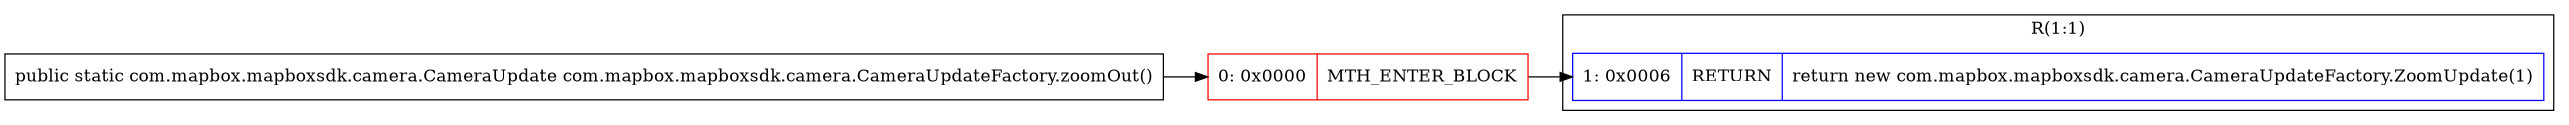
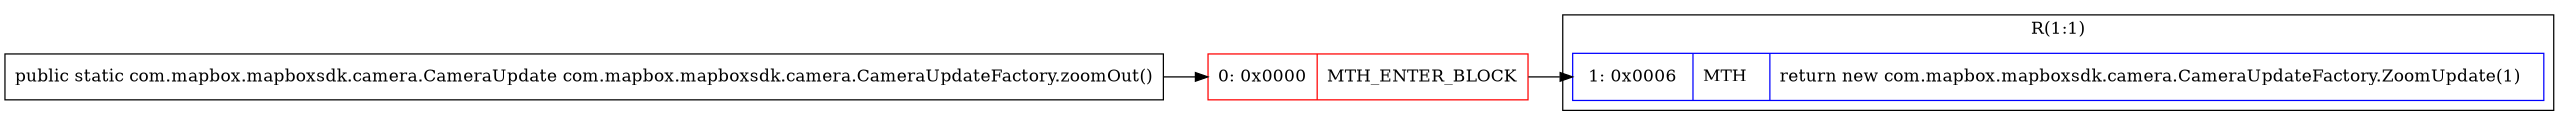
(1732, 76) -> (1725, 76)
